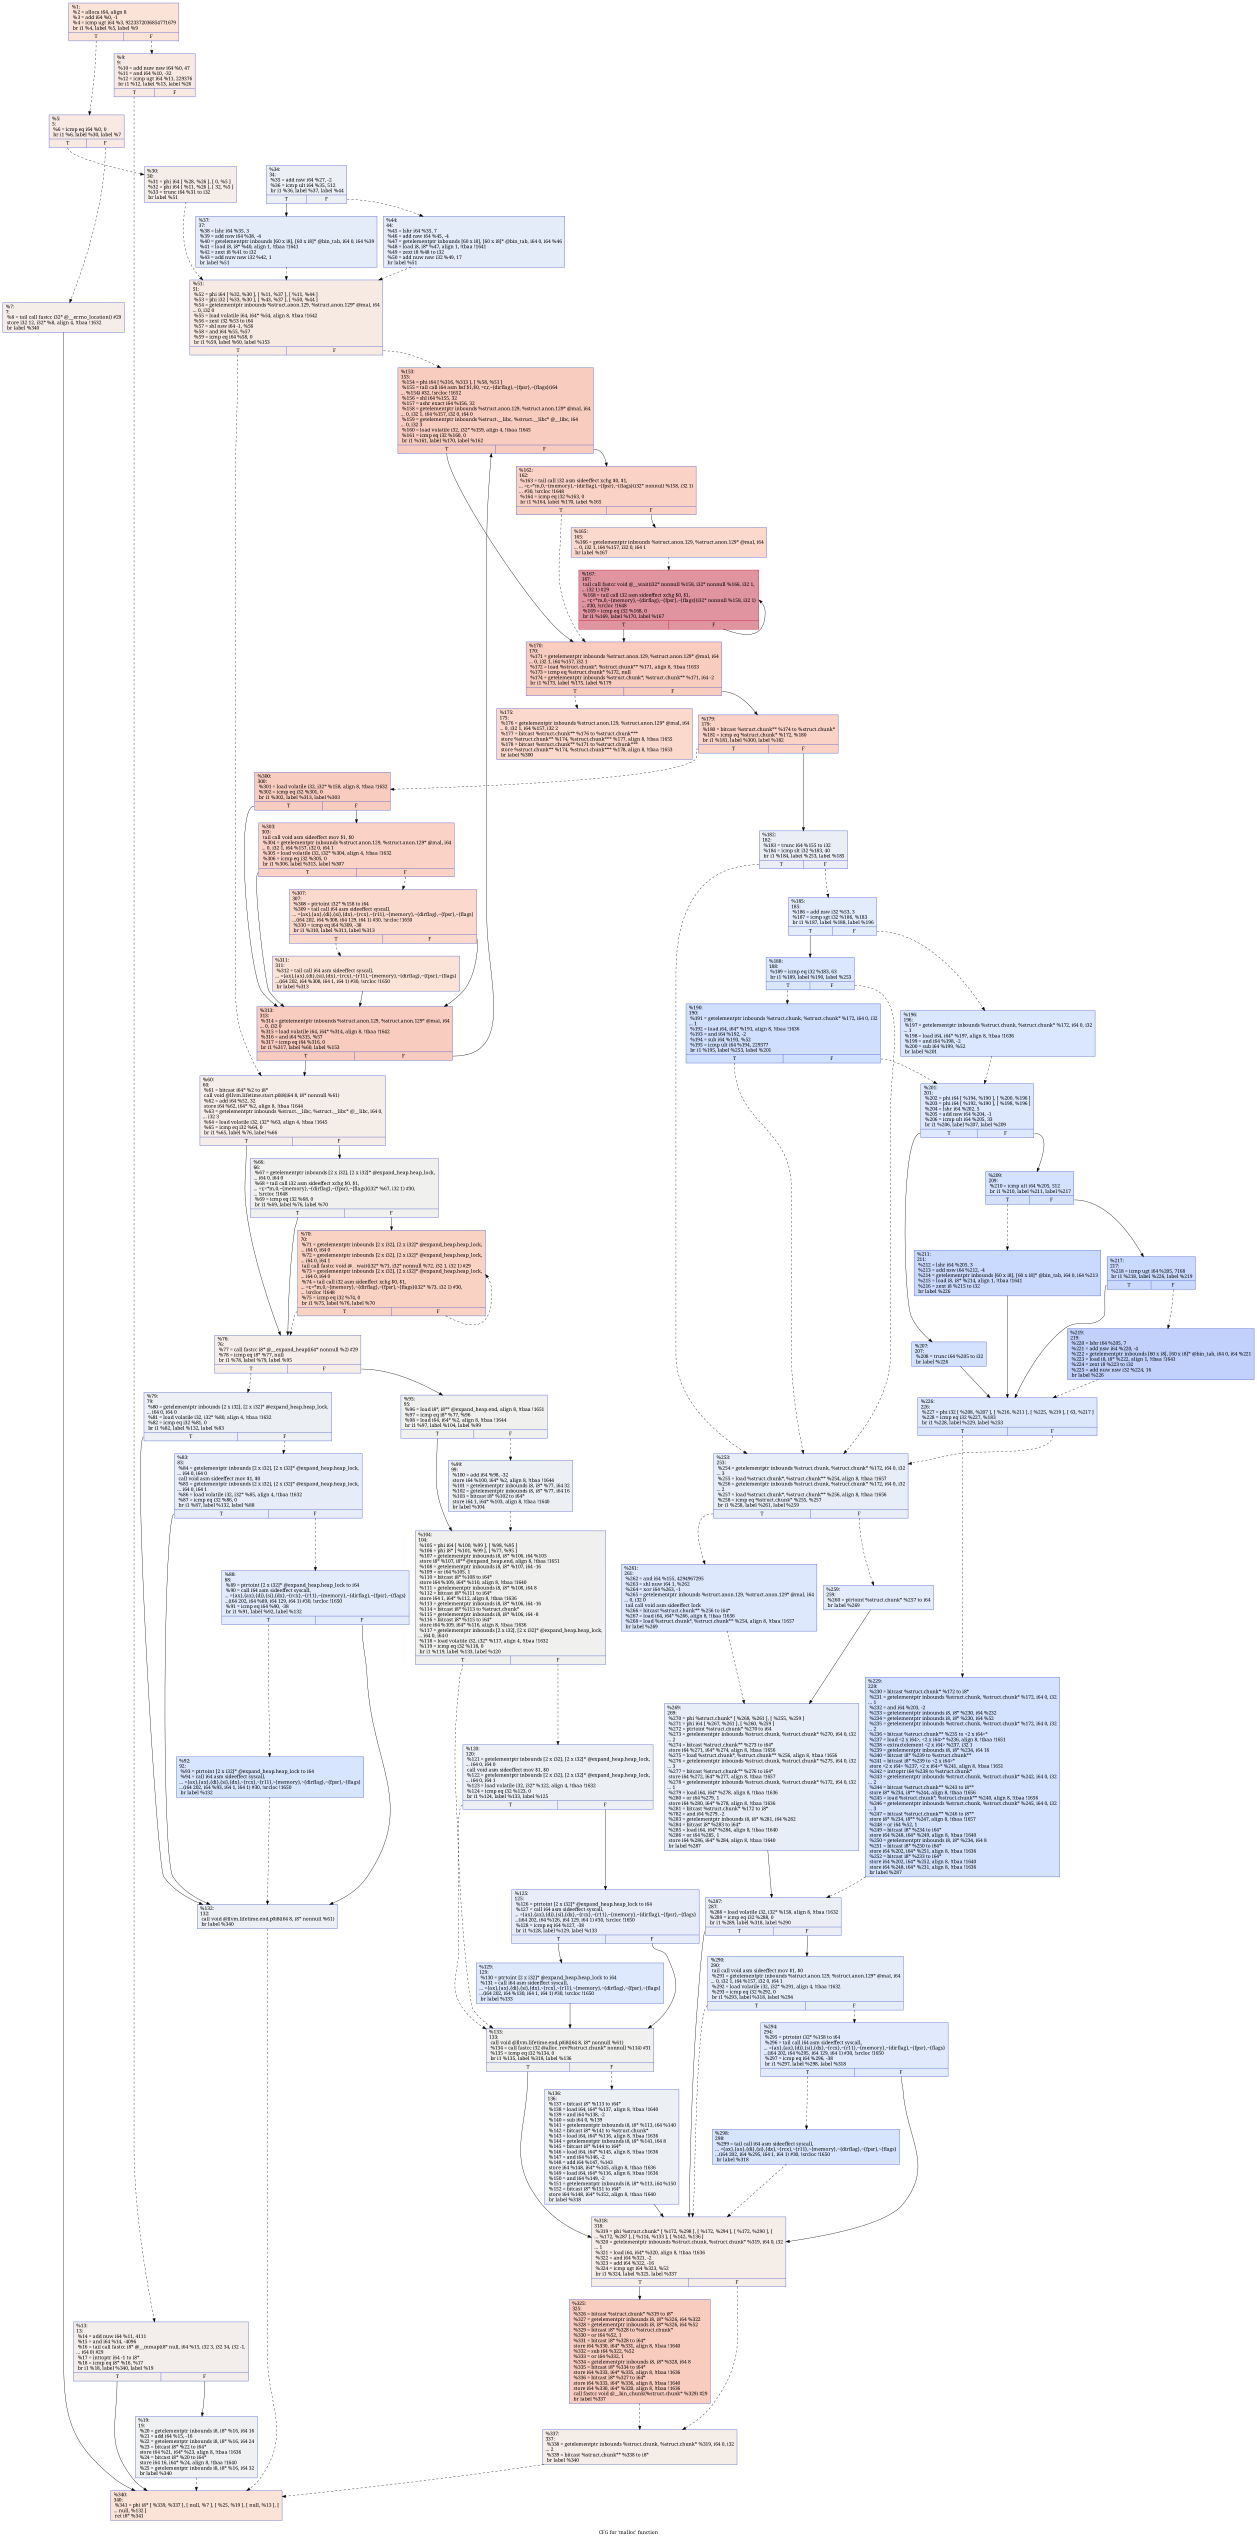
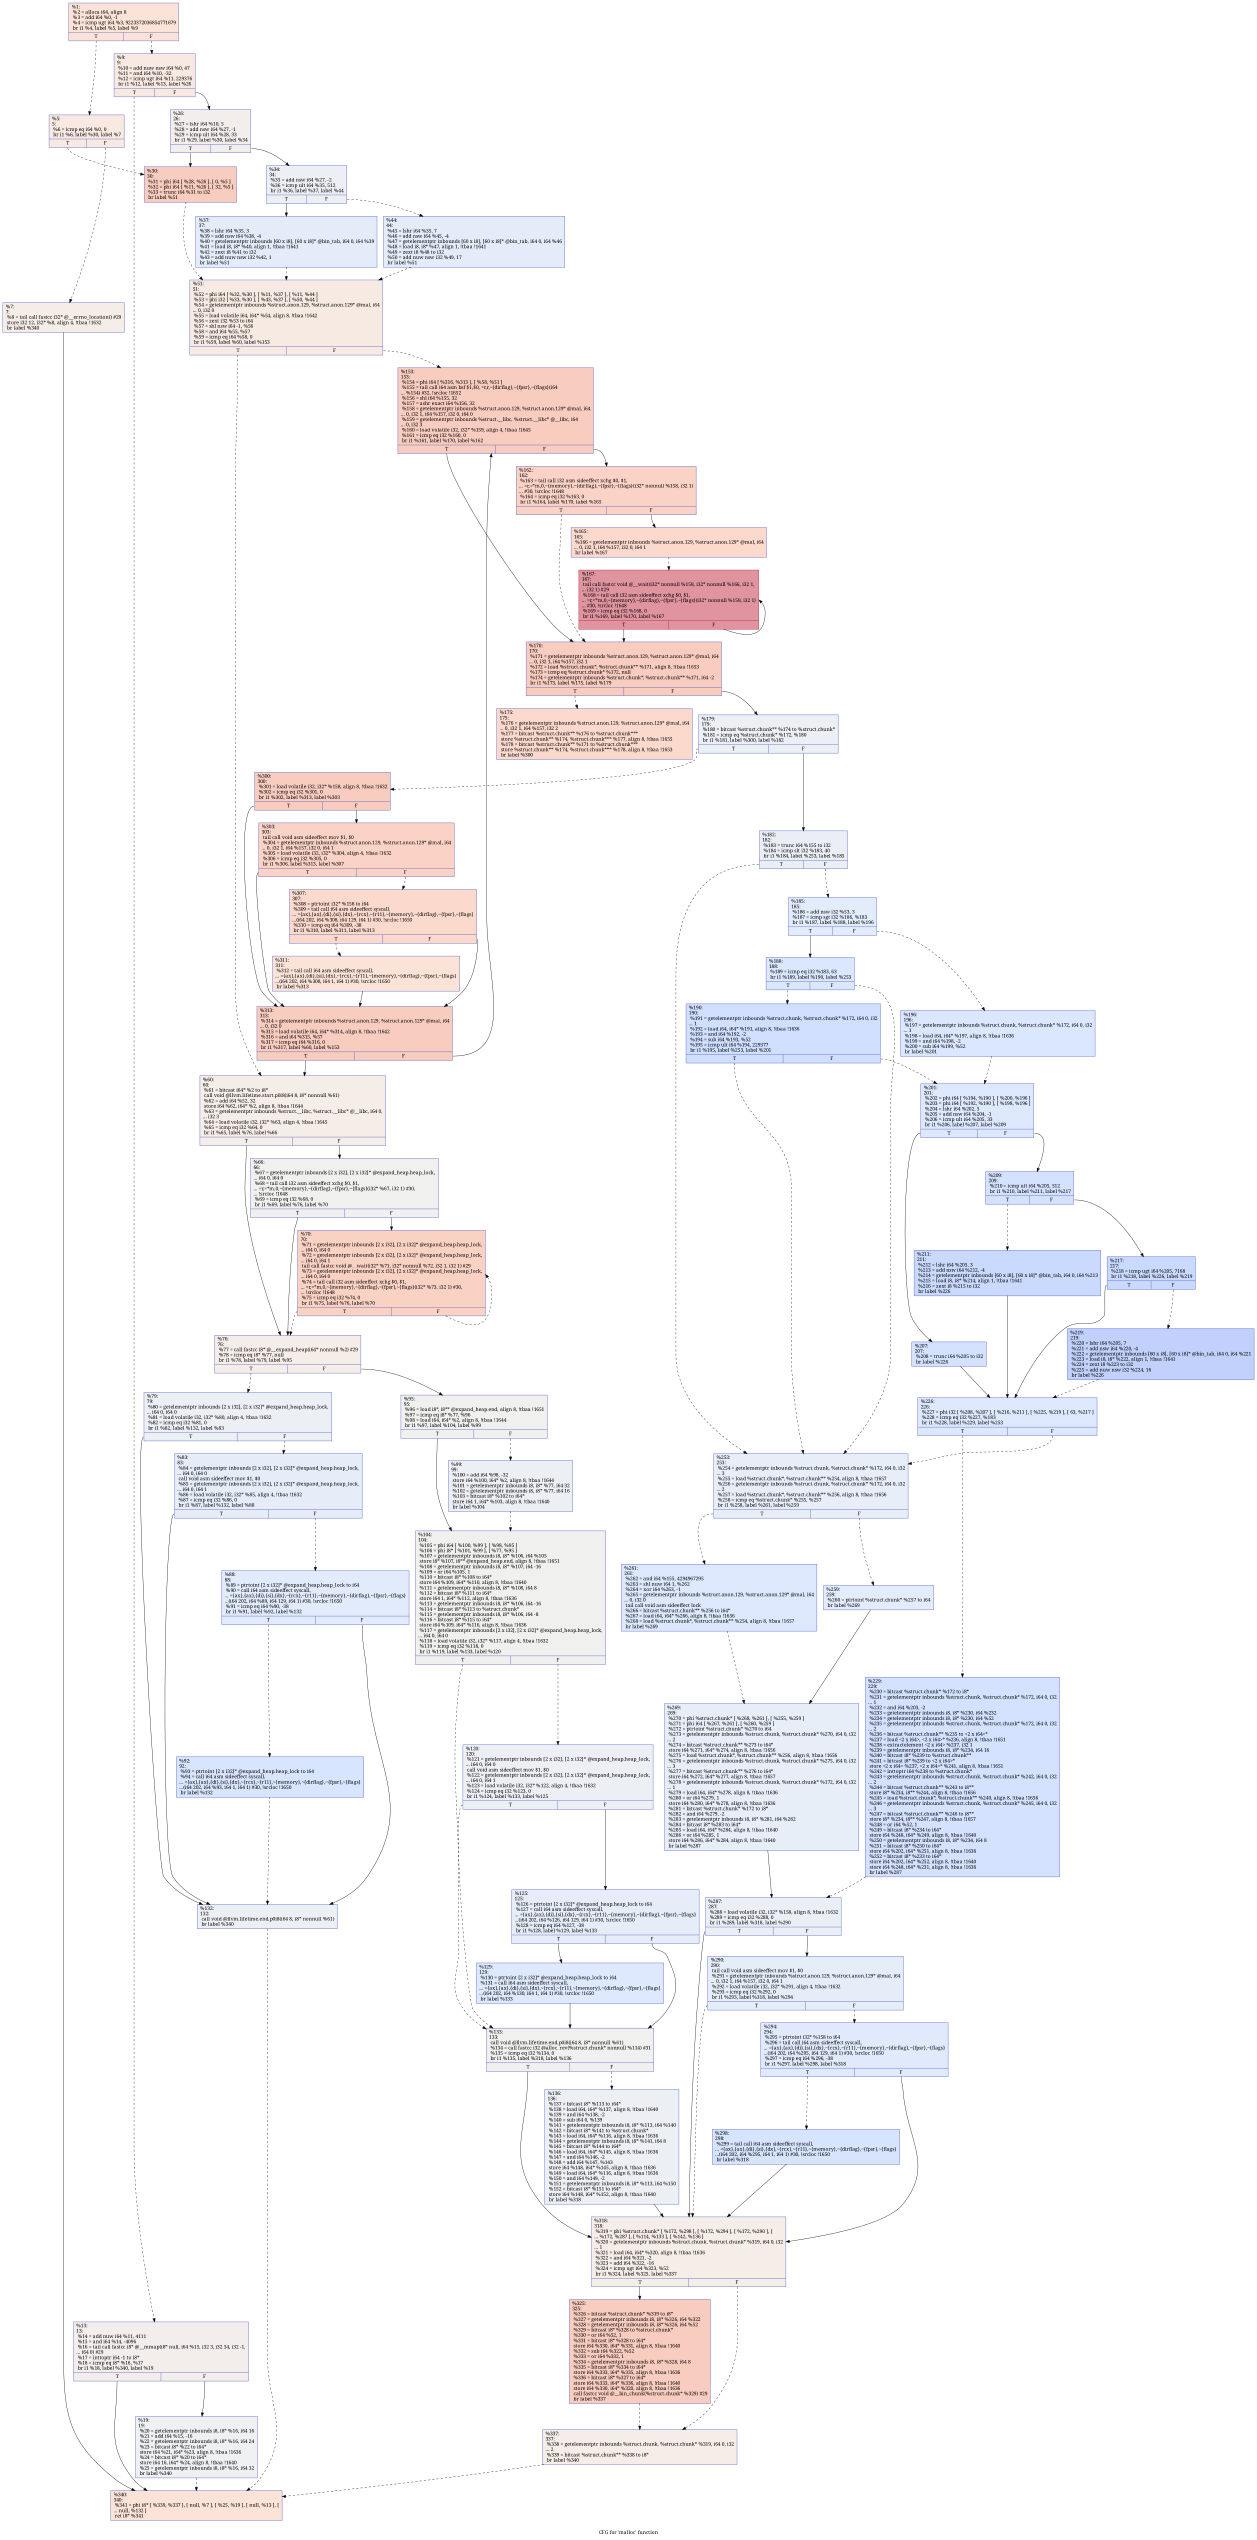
none -> (211, 131)
(190, 185) -> (190, 185)
(768, 734) -> (768, 734)
(696, 1814) -> (696, 1814)
(758, 2189) -> (758, 2189)
